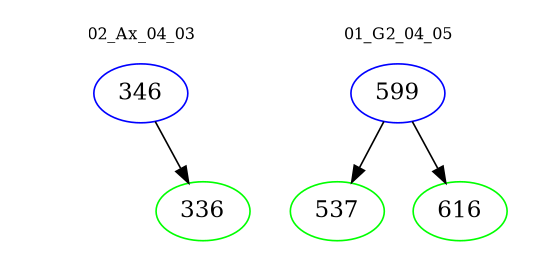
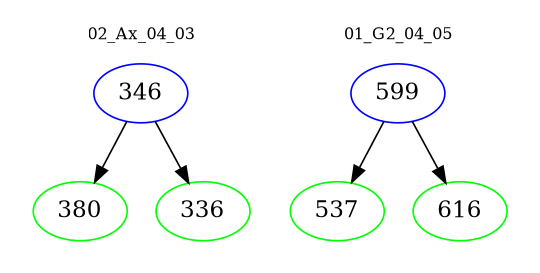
none -> (80, 211)
